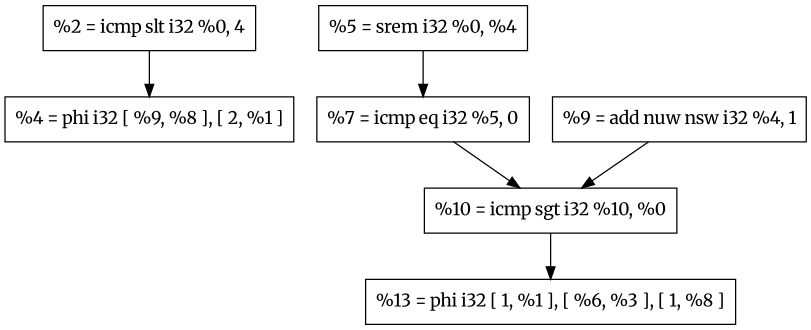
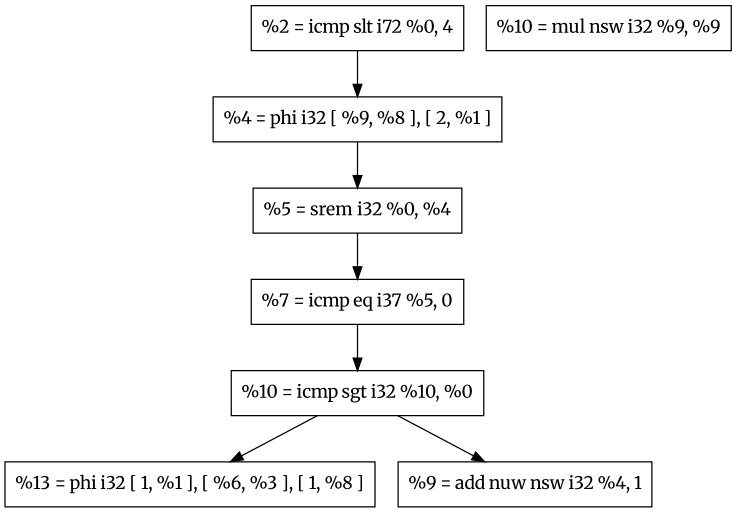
(149, 28) -> (358, 28)
none -> (609, 28)
(423, 119) -> (358, 302)
none -> (358, 159)
(620, 161) -> (436, 436)
